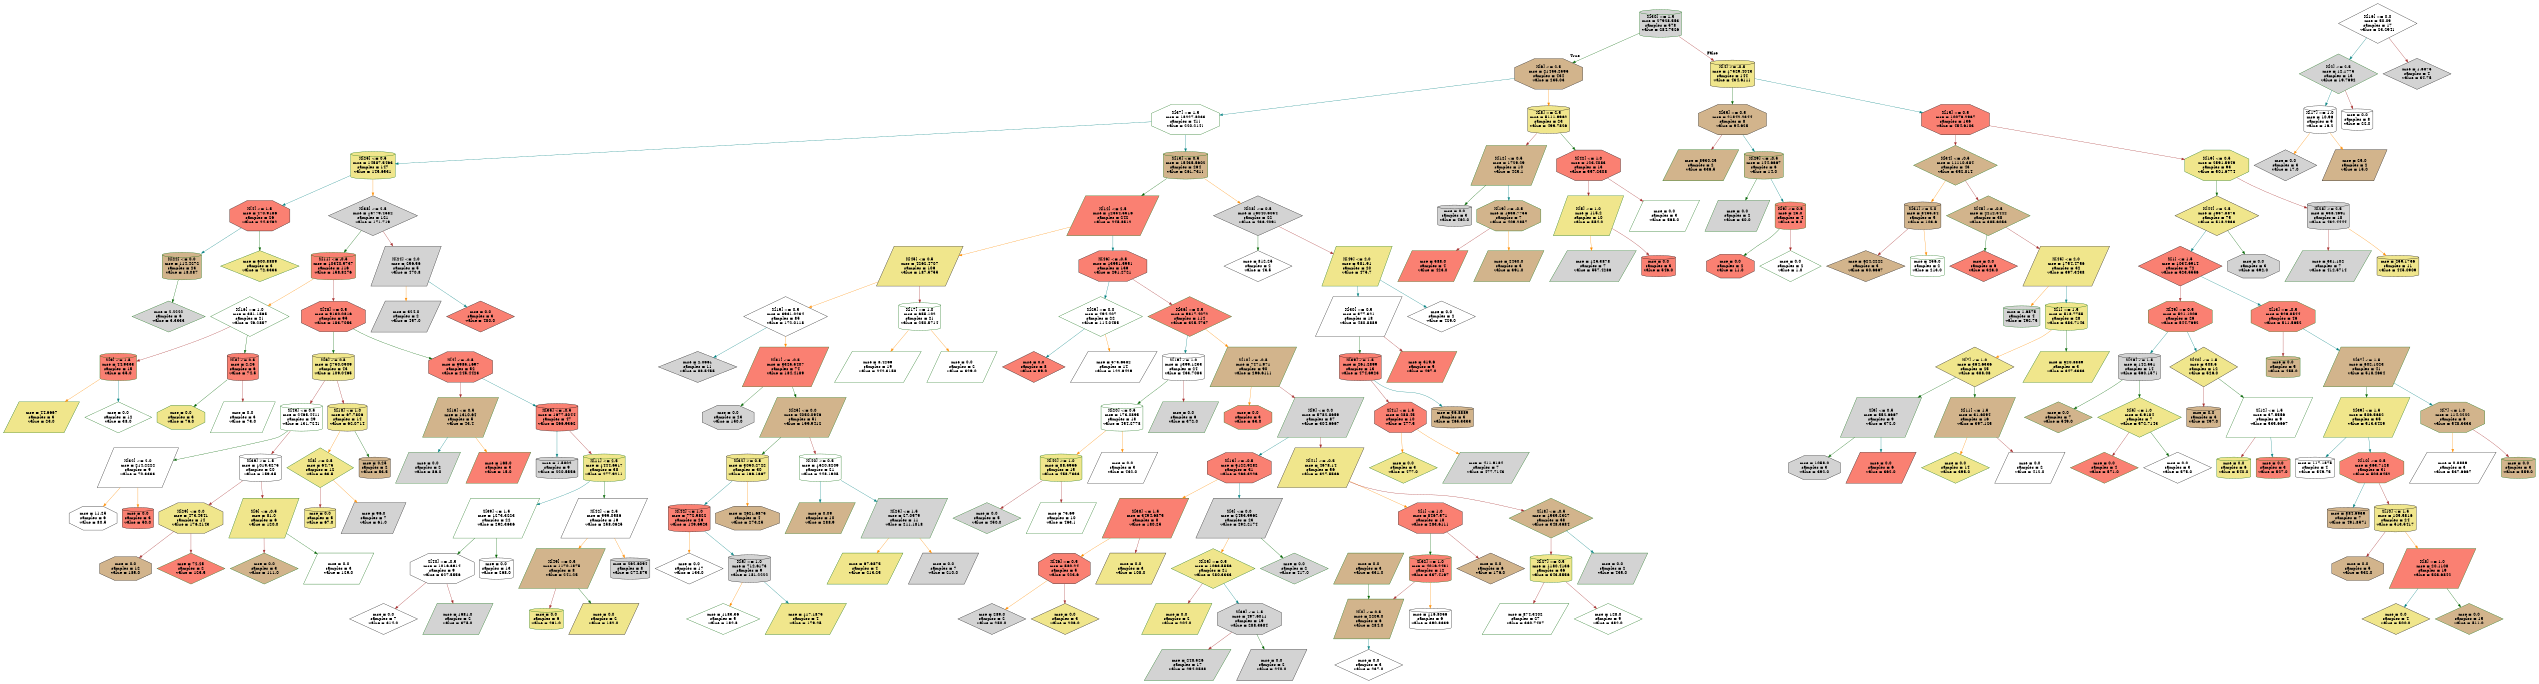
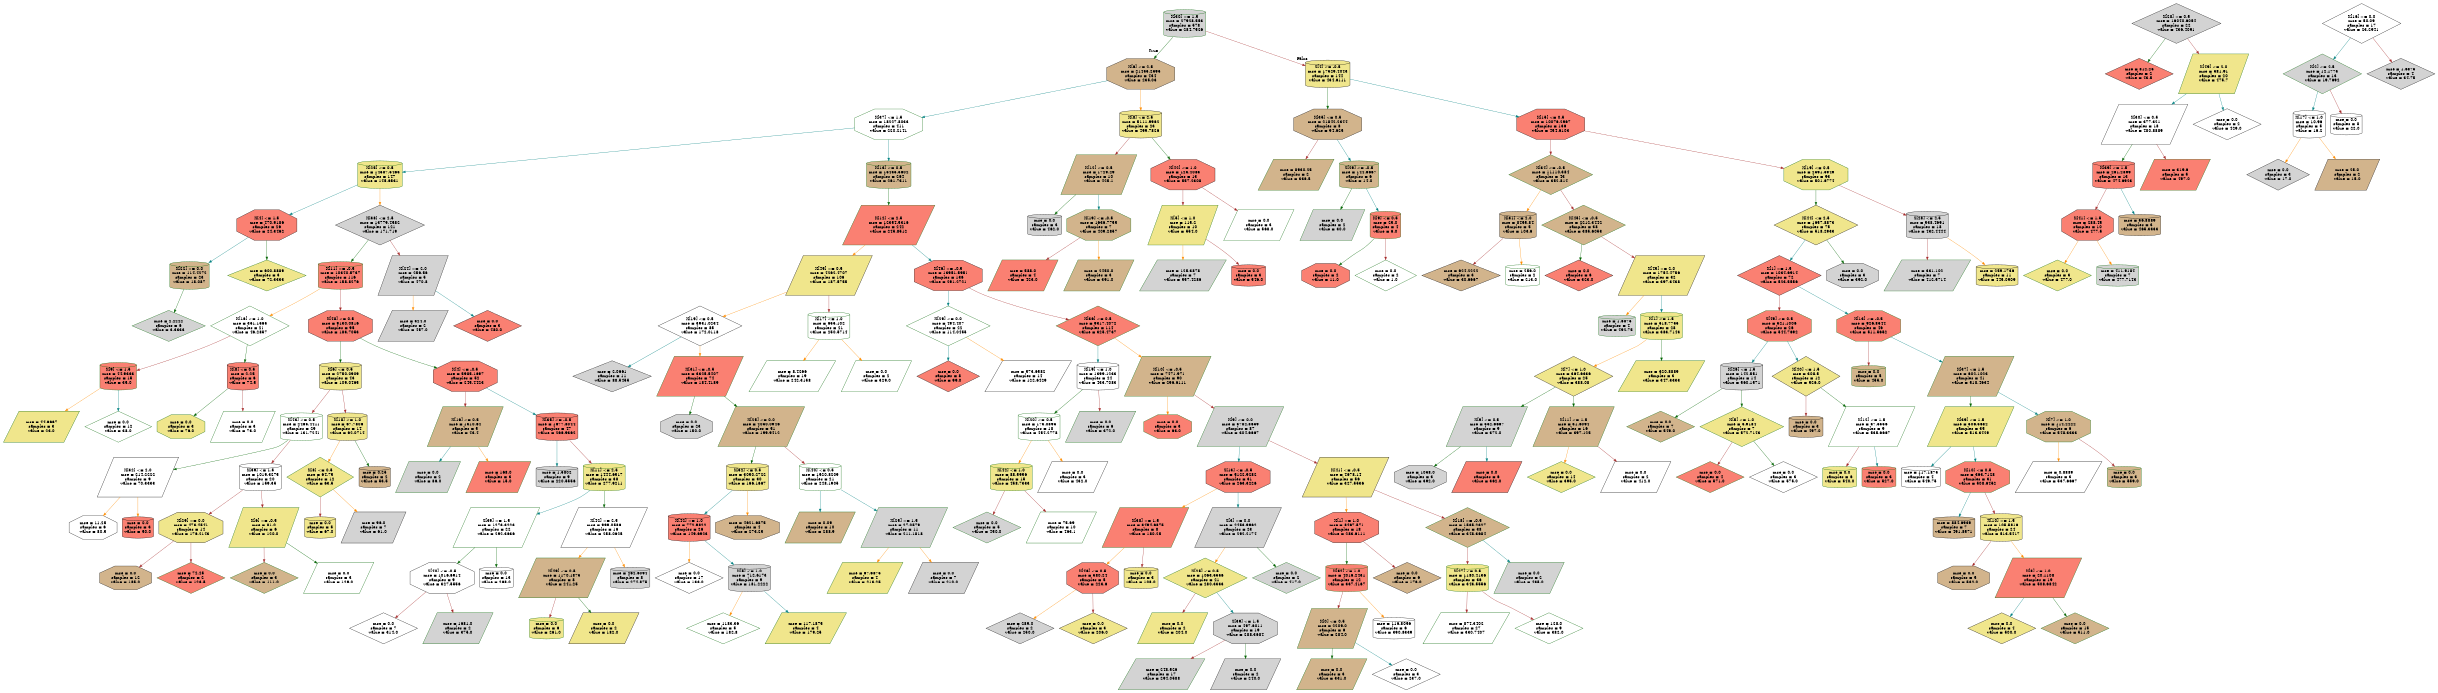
(1221, 190) -> none
(1258, 266) -> (2139, 74)
(1486, 468) -> (2118, 275)
(1131, 569) -> (1141, 578)
(1369, 590) -> (1332, 652)
